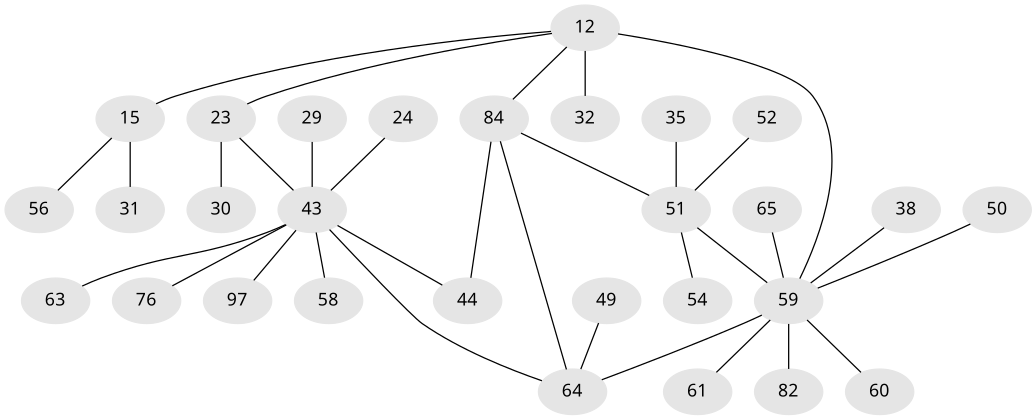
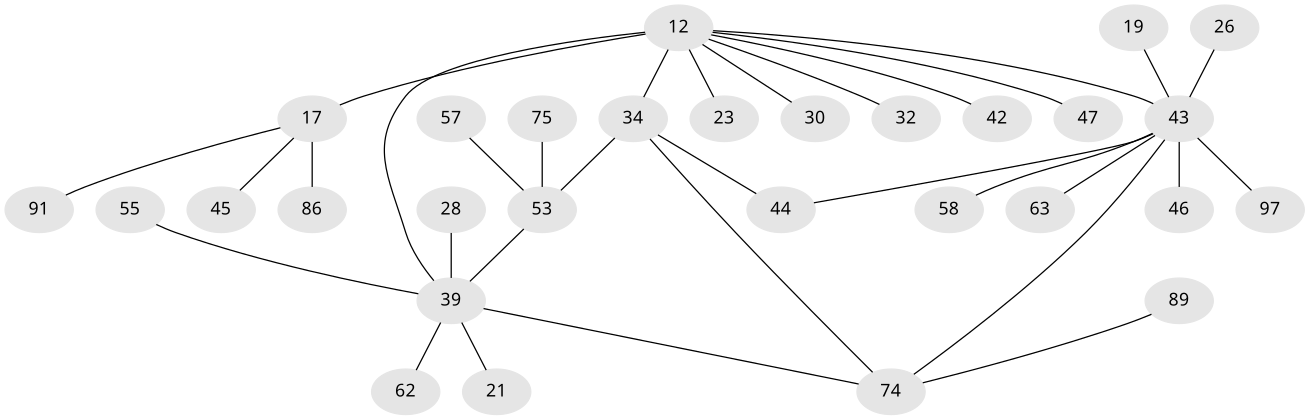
(130, 119) -> (312, 119)
(312, 119) -> (1134, 28)
(403, 119) -> (1225, 28)
(494, 119) -> (633, 119)
(676, 119) -> (542, 119)
(767, 119) -> (451, 119)
none -> (997, 119)
none -> (1088, 119)
(221, 164) -> (747, 73)
(267, 164) -> (936, 54)
(39, 210) -> (312, 210)
(130, 210) -> (39, 210)
none -> (221, 210)
(676, 210) -> (542, 210)
(767, 210) -> (130, 210)
(906, 210) -> (451, 210)
(997, 210) -> none
(147, 301) -> (1179, 210)
(607, 301) -> (1179, 301)
(698, 301) -> none
(789, 301) -> (451, 301)
(573, 392) -> (891, 392)
(698, 392) -> (497, 392)
(789, 392) -> (406, 392)
(880, 392) -> none
